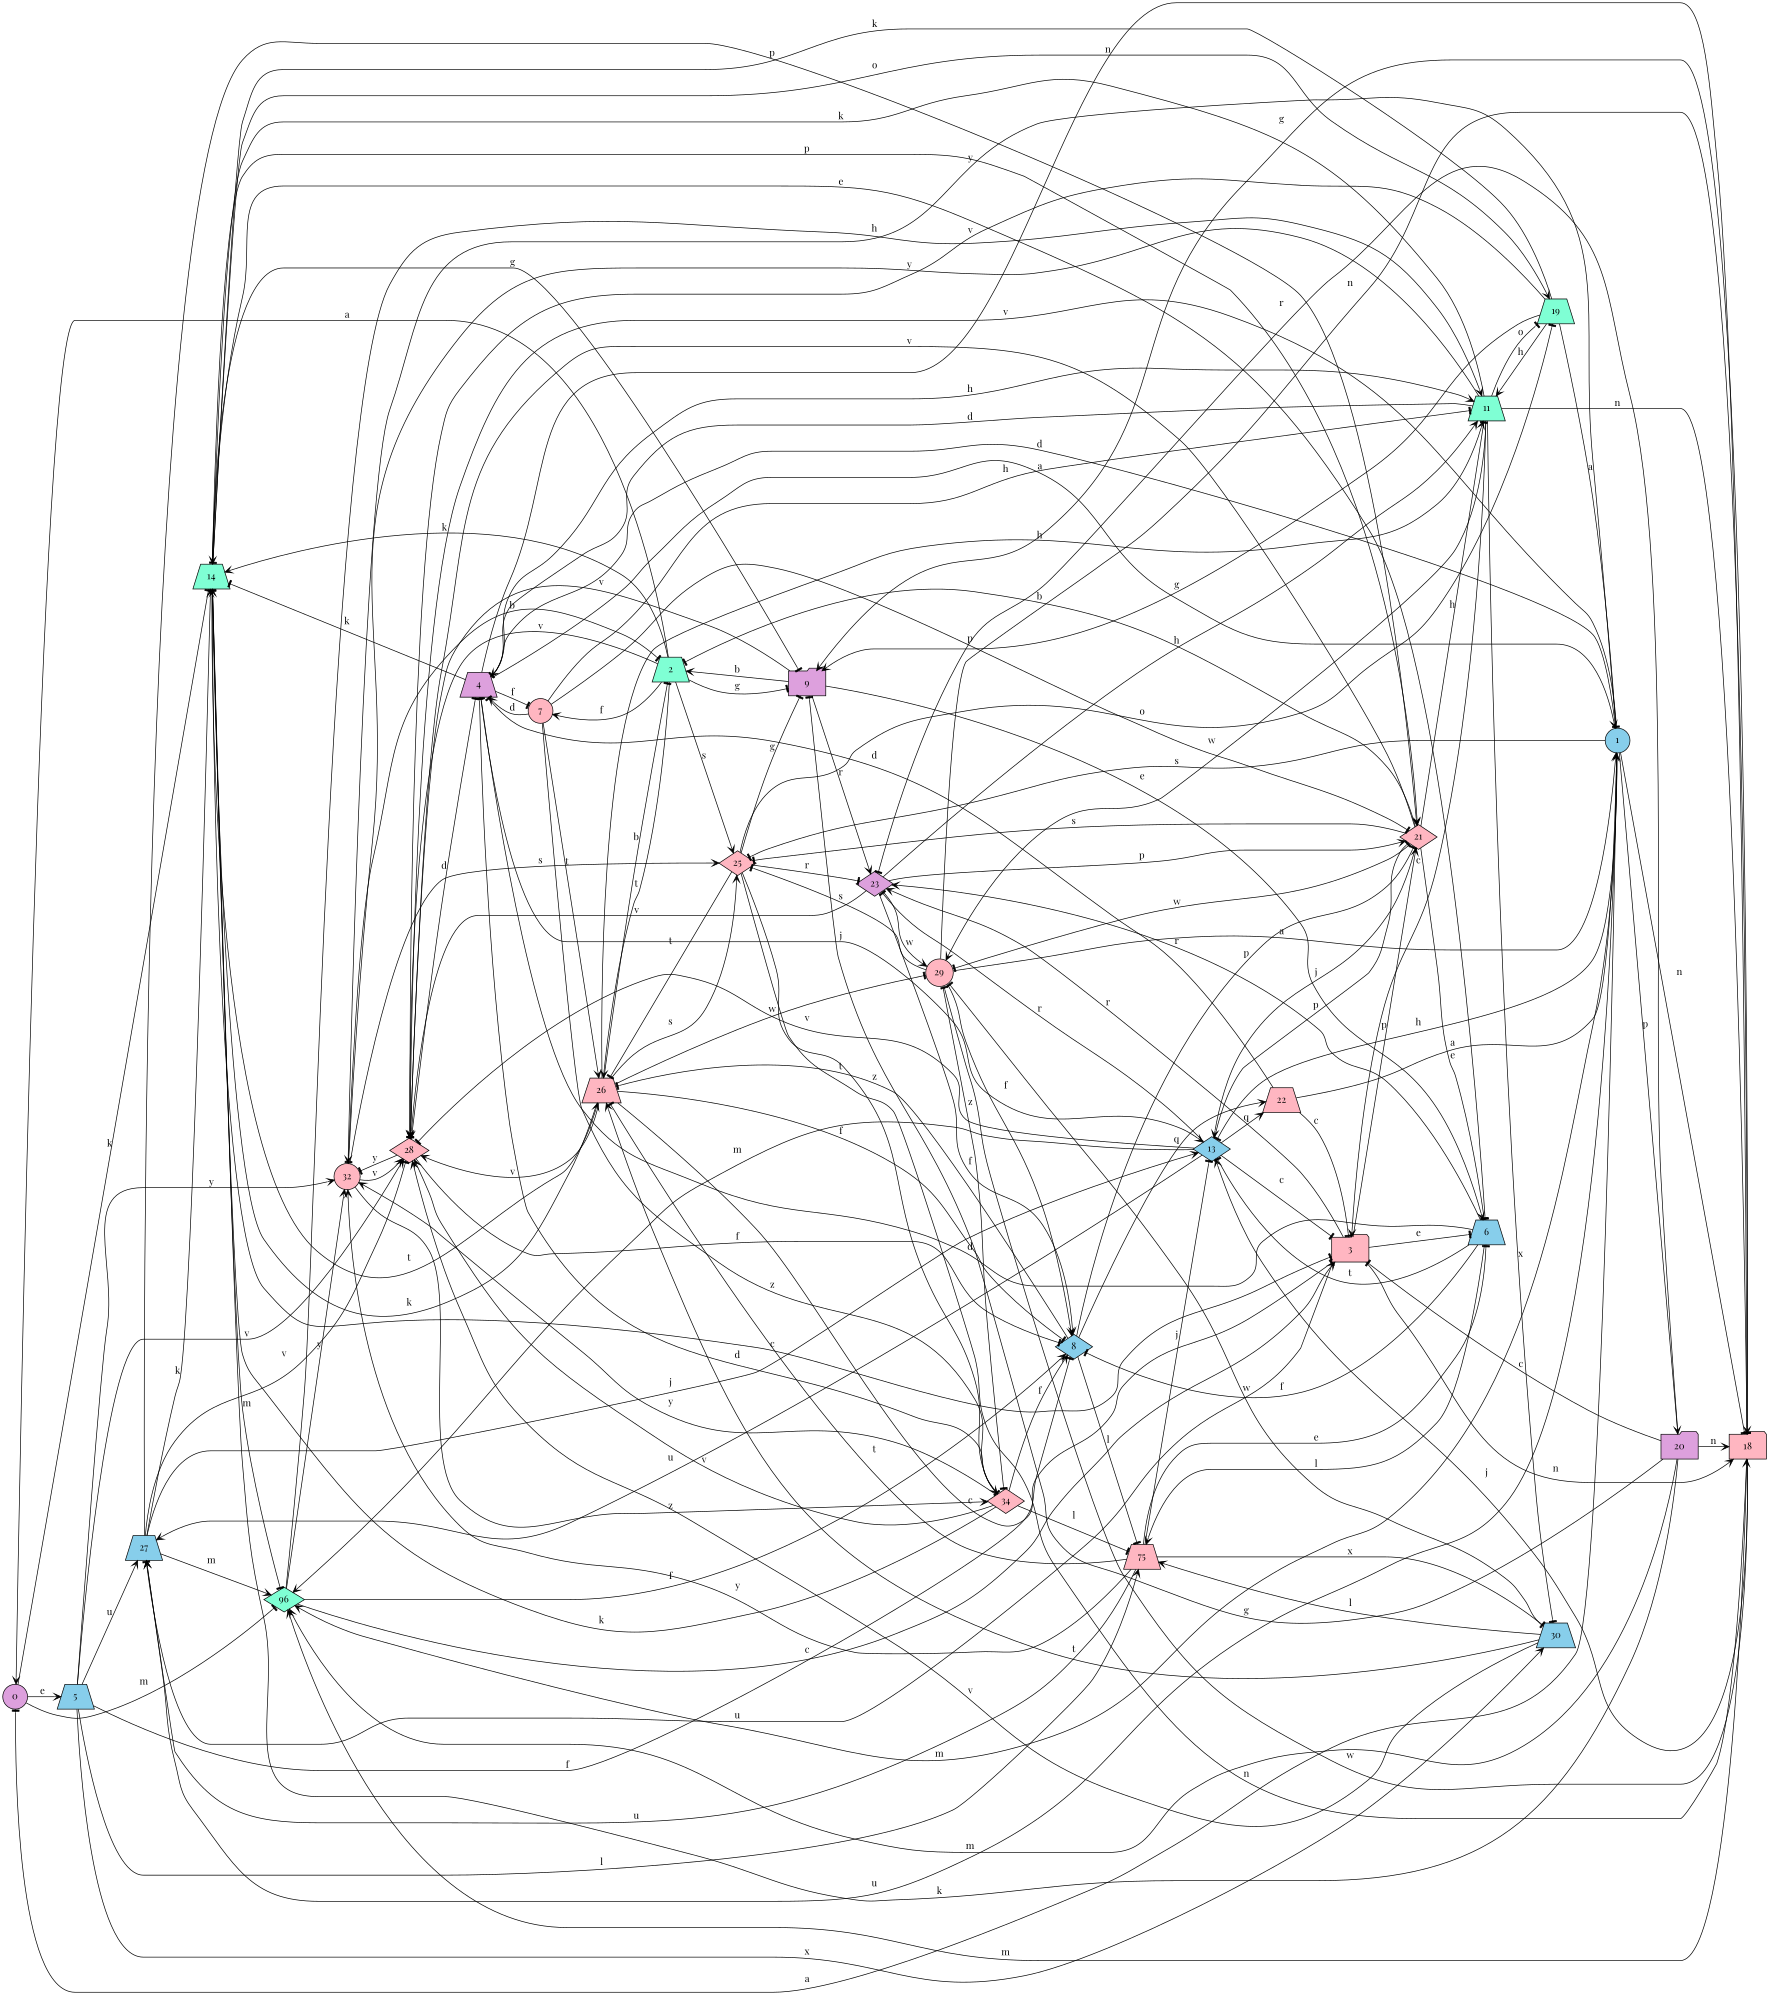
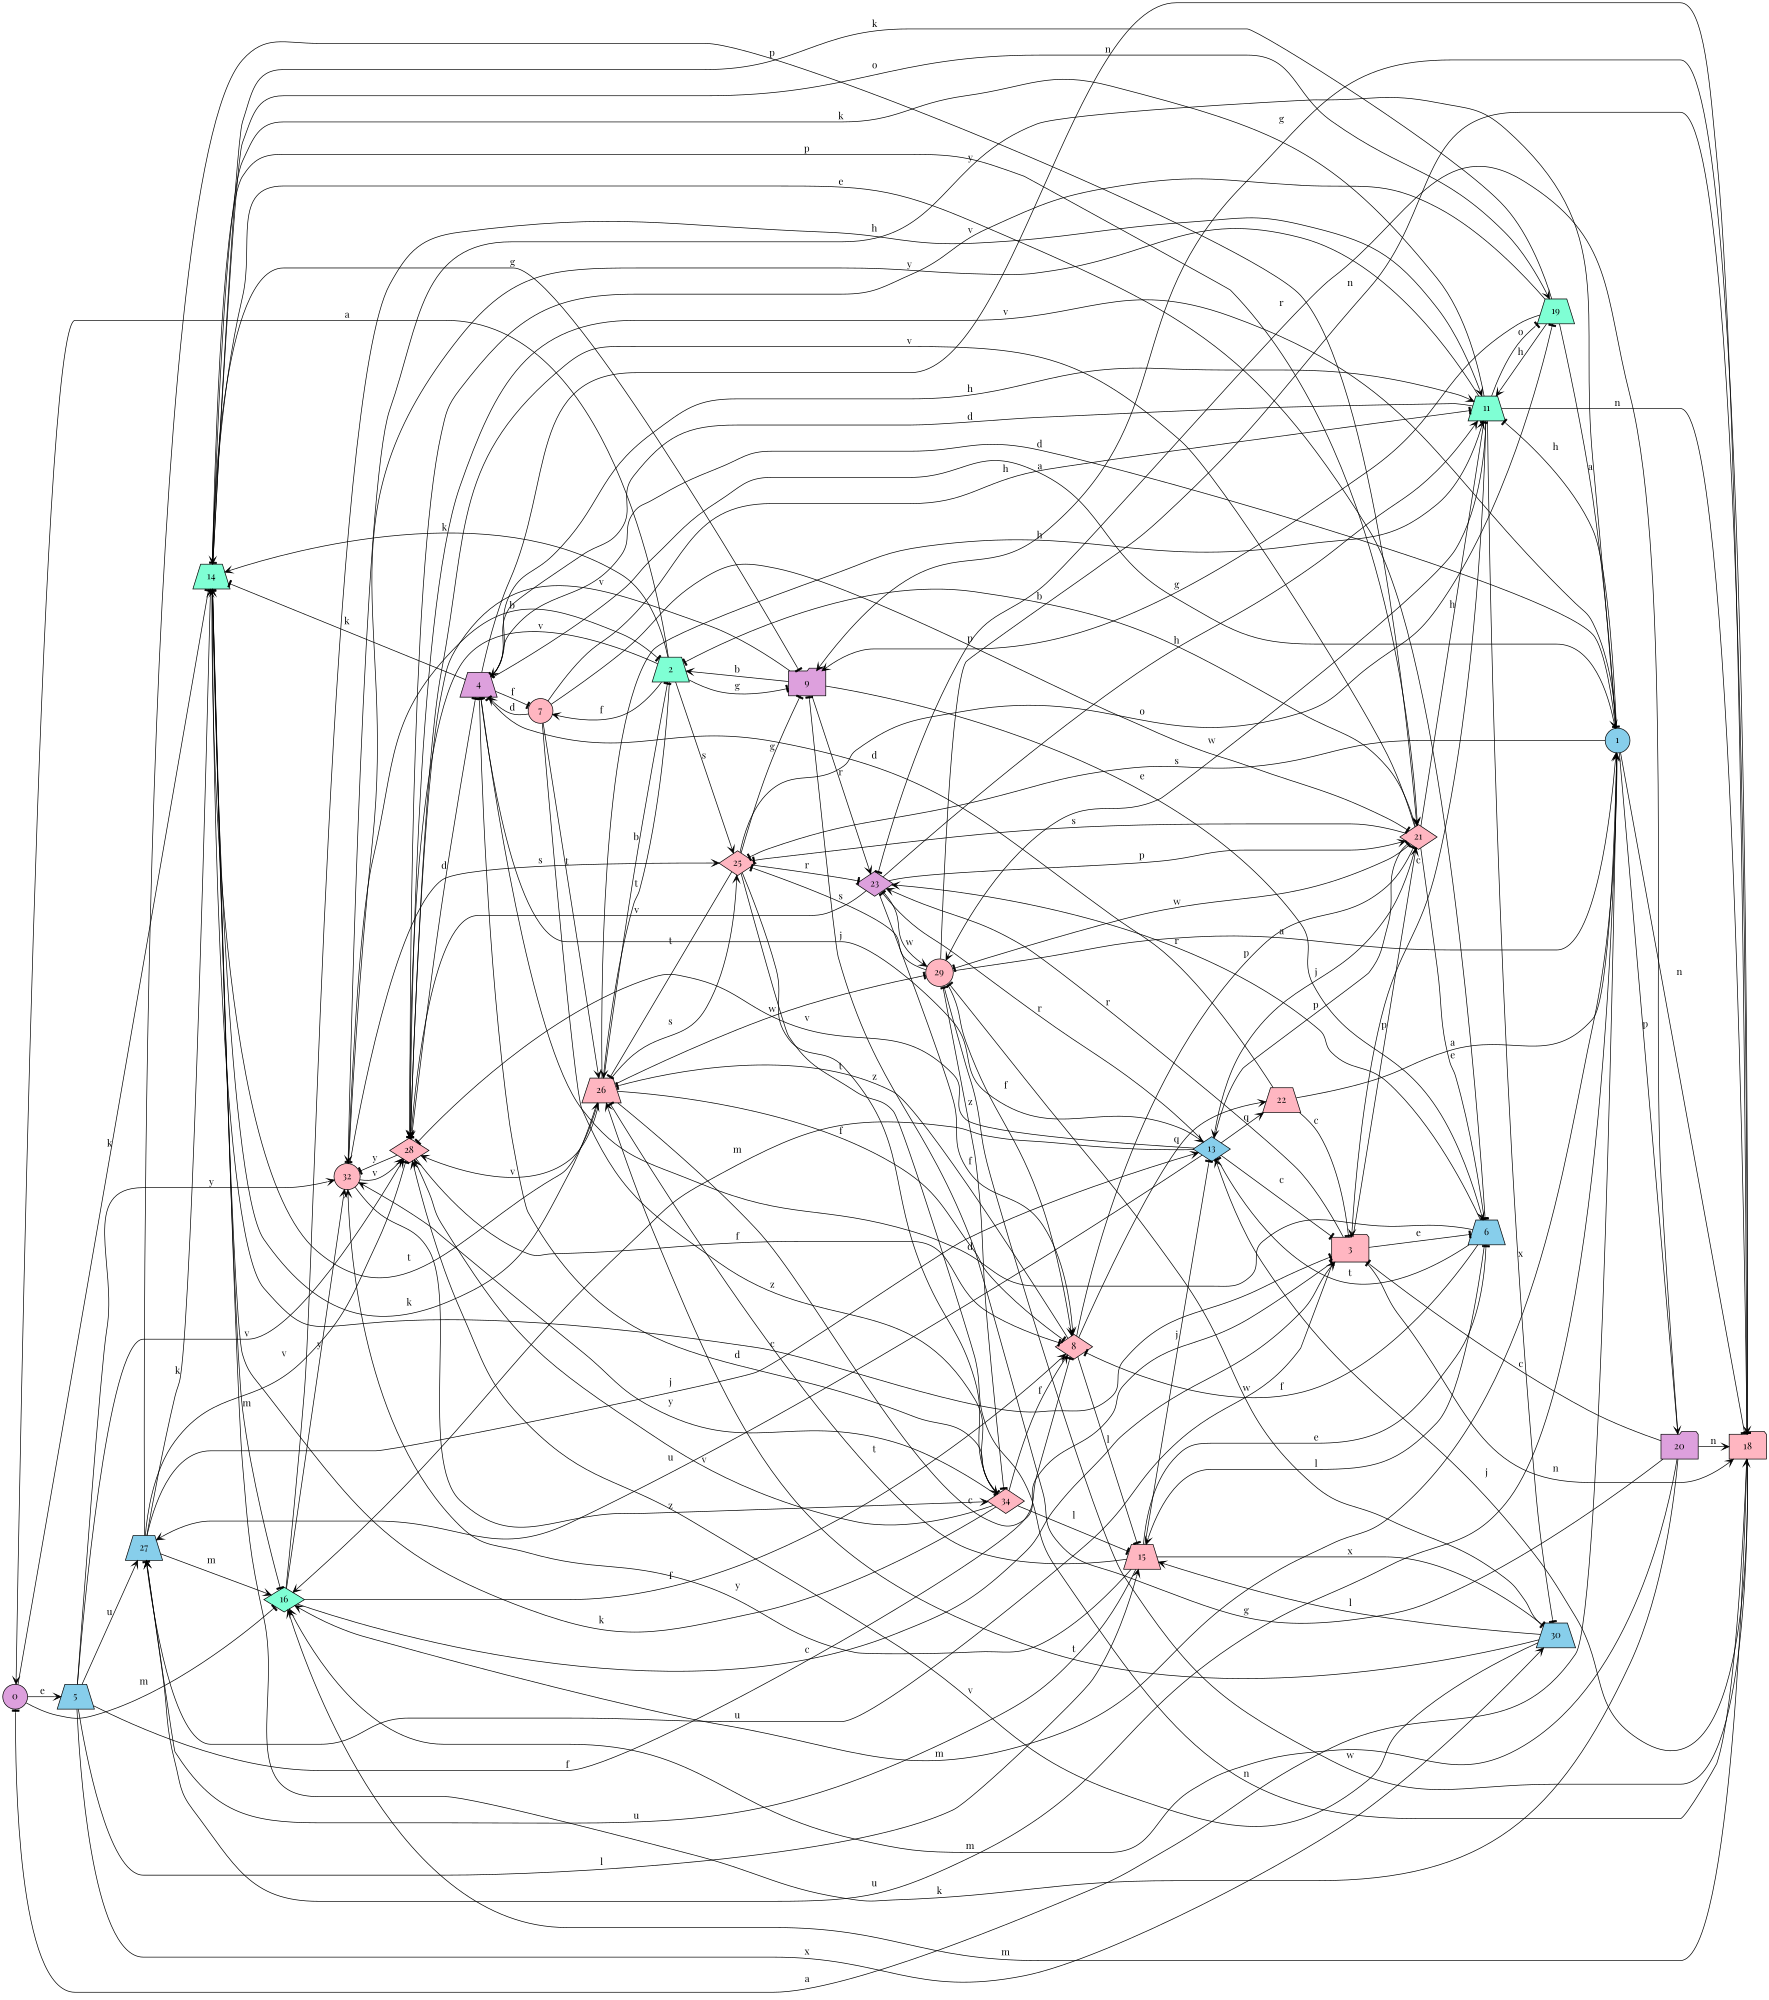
(1499, 1011) -> (1592, 527)
(1074, 1347) -> (1074, 1347)
(1142, 1557) -> (1142, 1557)
(284, 1600) -> (284, 1600)
